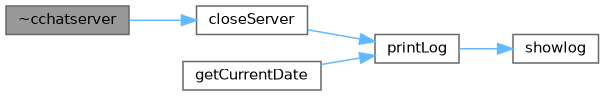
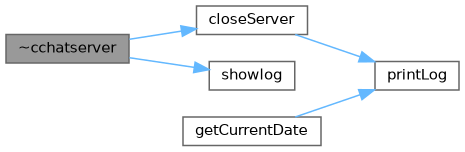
(478, 49) -> (162, 63)
